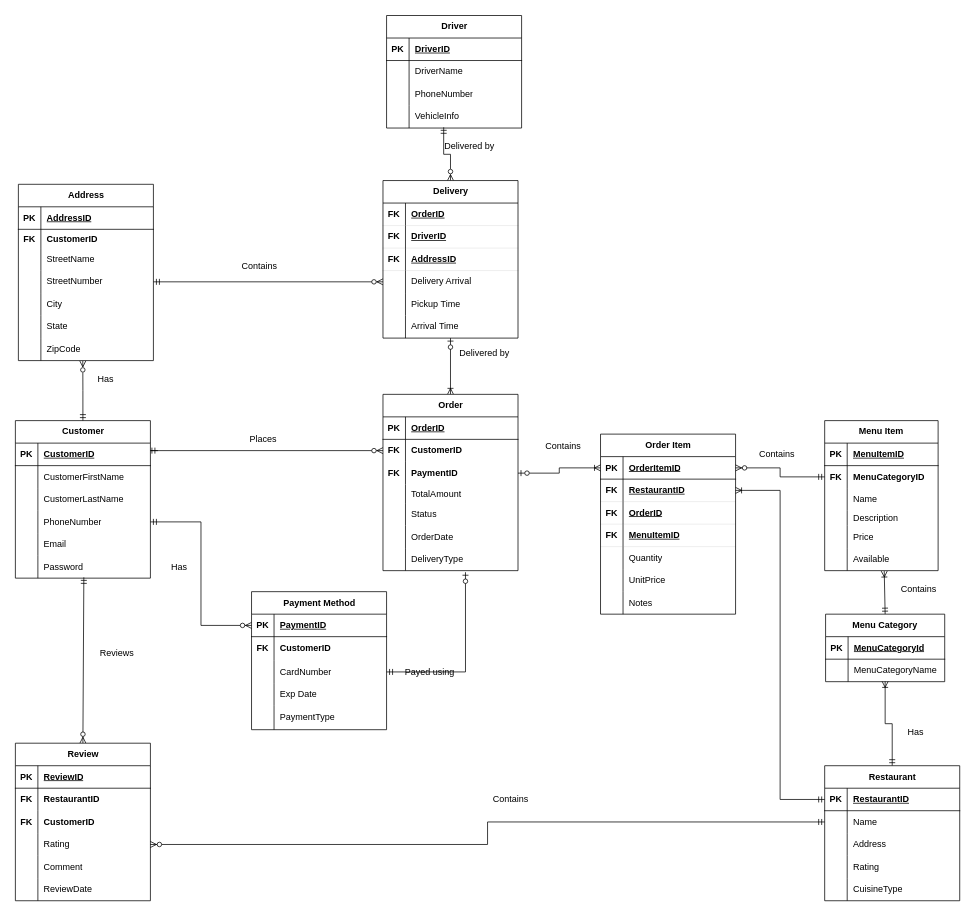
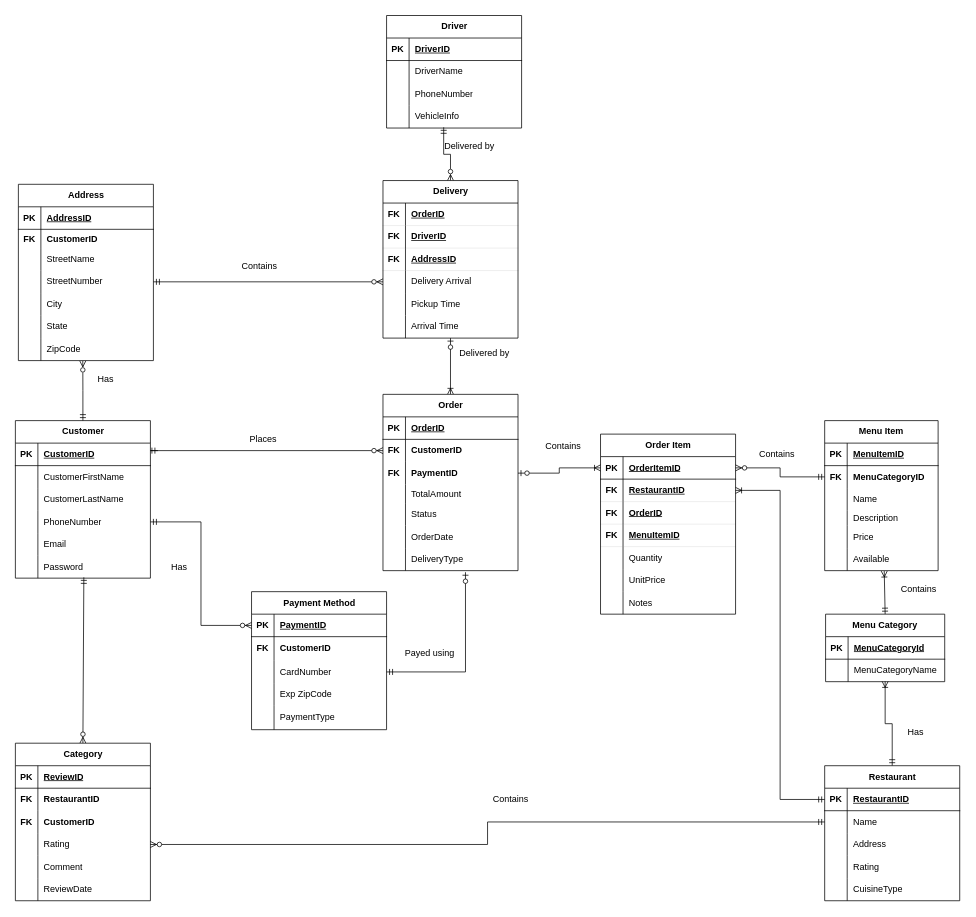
(117, 653) -> none
(429, 672) -> (429, 653)
(299, 694) -> (306, 694)
(83, 754) -> (83, 754)
